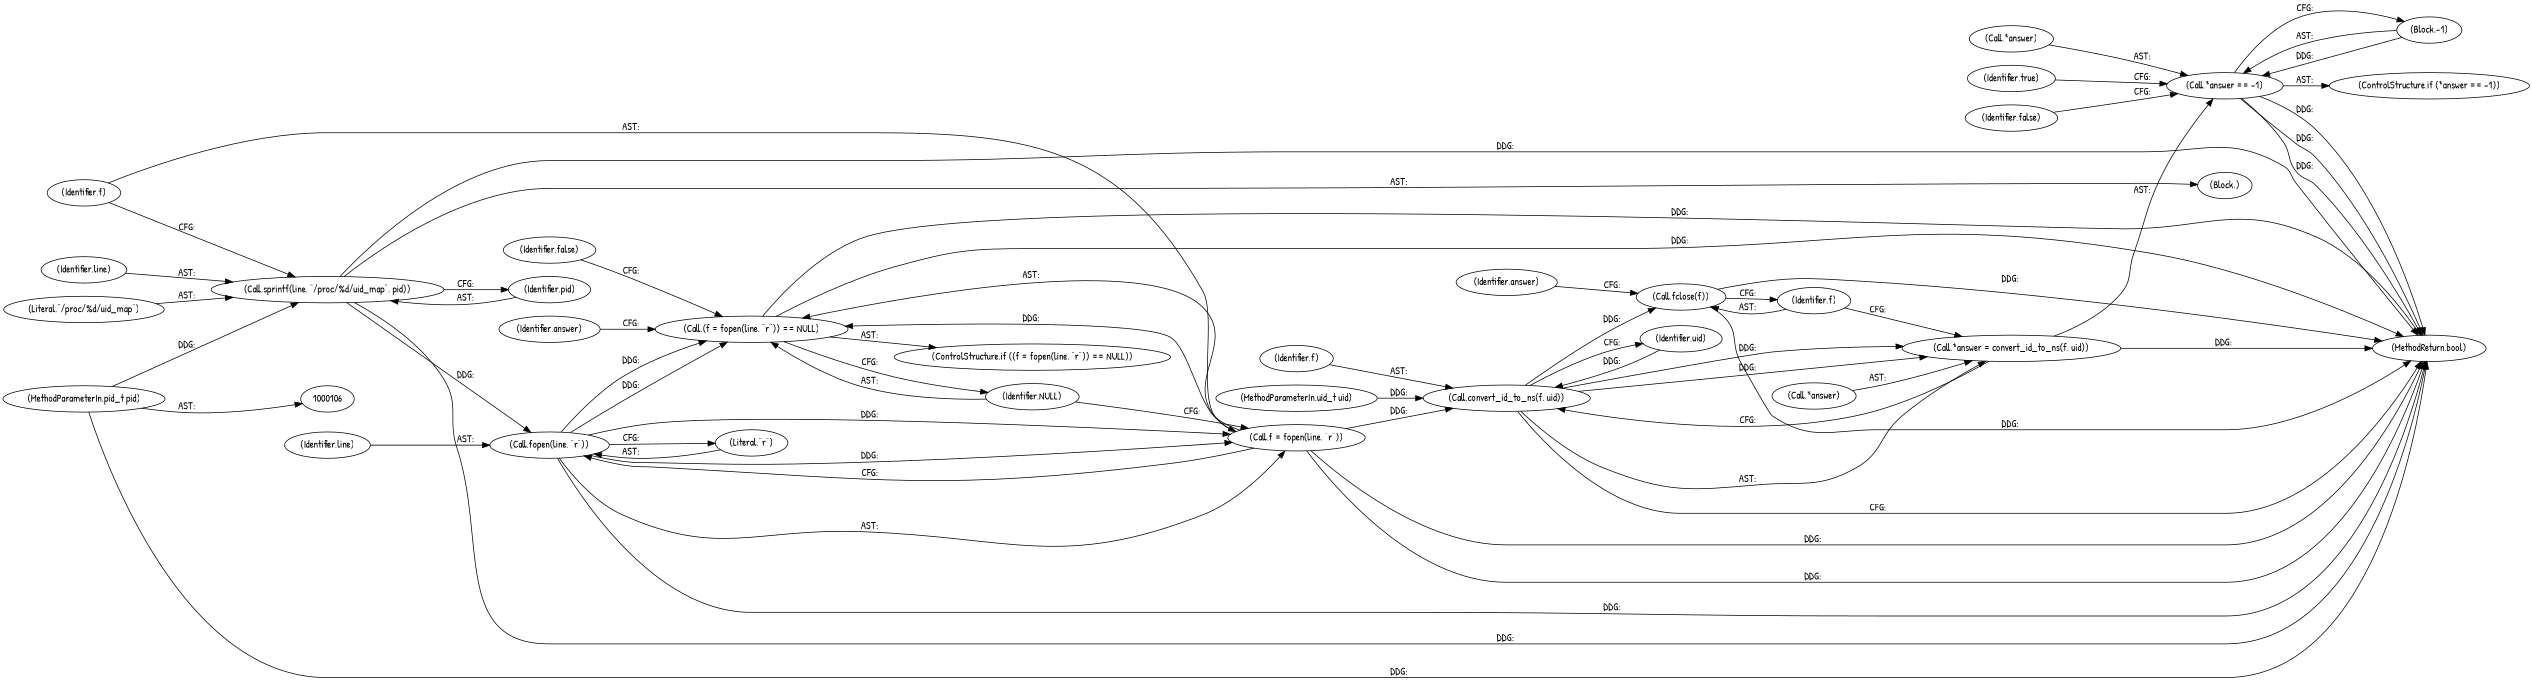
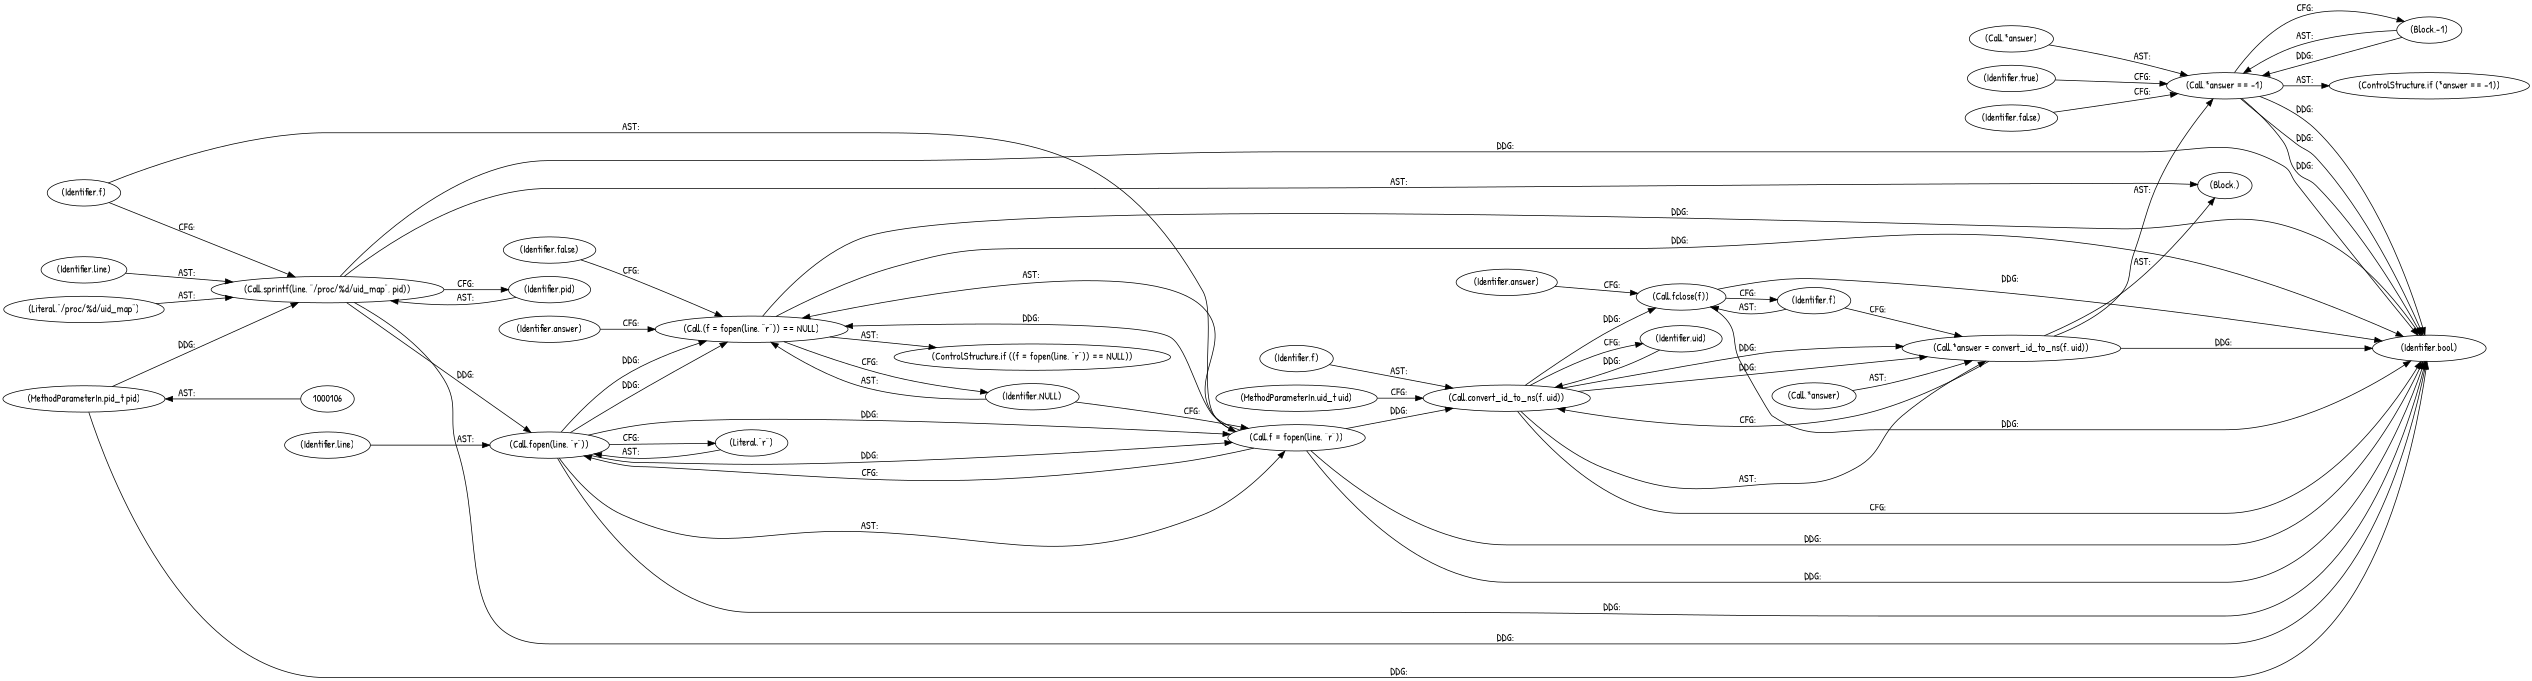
none -> (2136, 281)
(2429, 348) -> (2429, 348)
(1400, 393) -> (1400, 393)
(218, 413) -> (237, 399)
